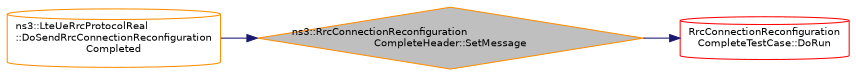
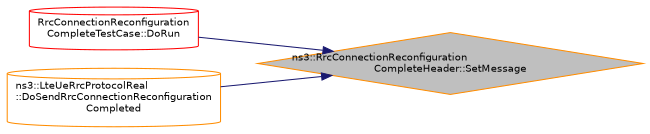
(656, 38) -> (261, 44)
